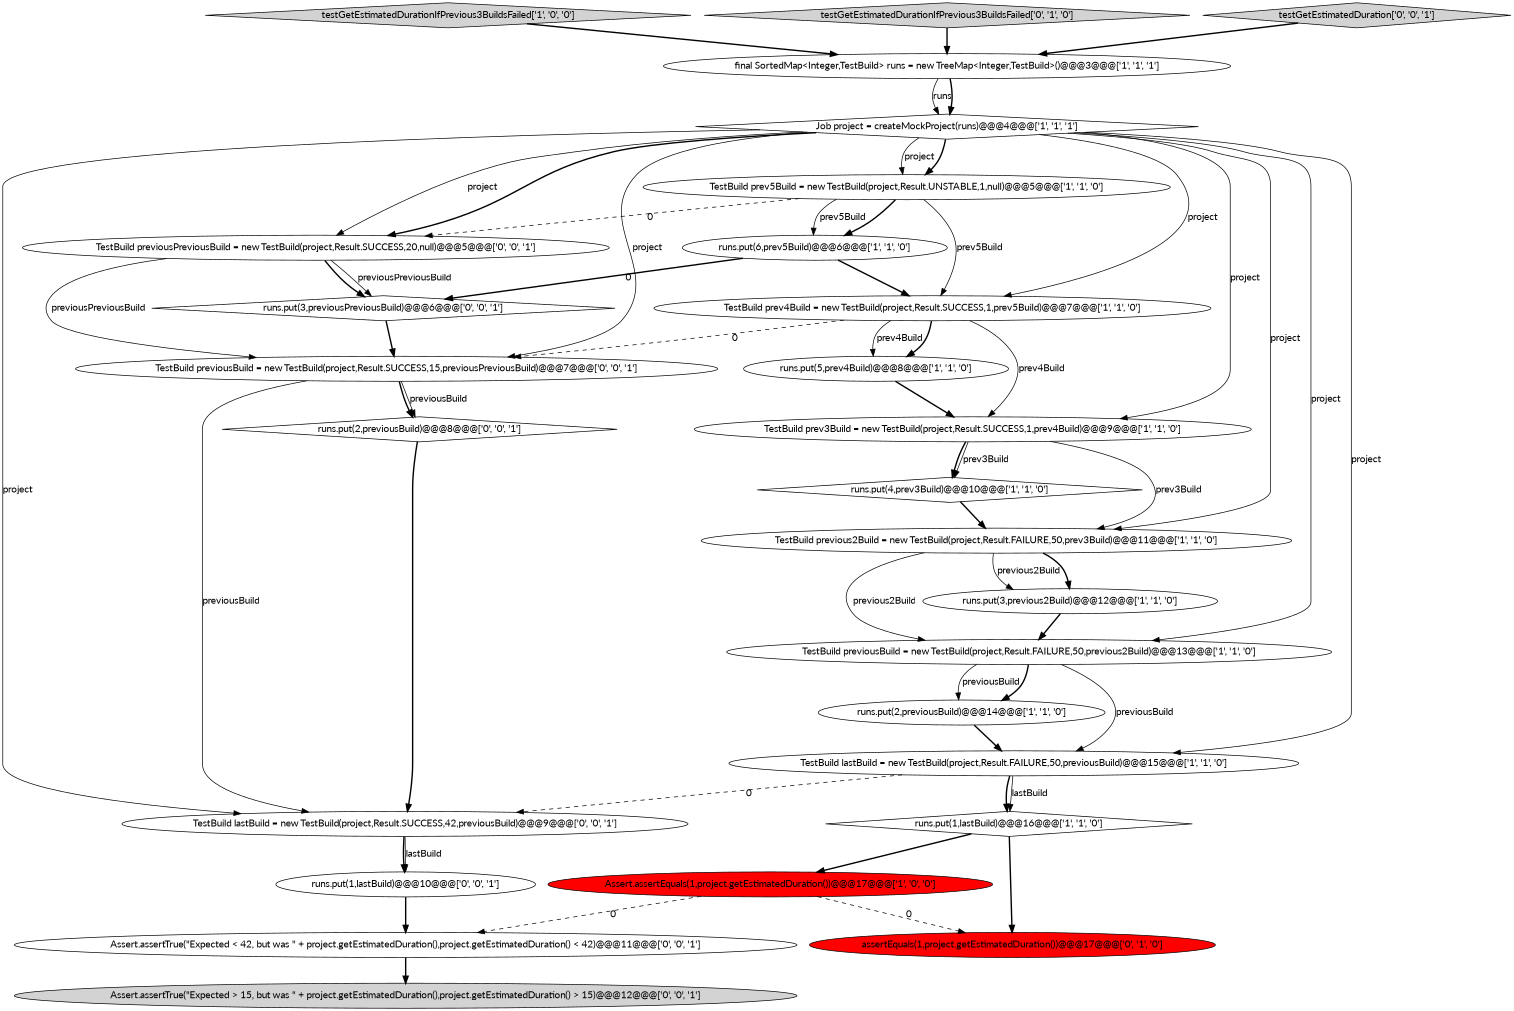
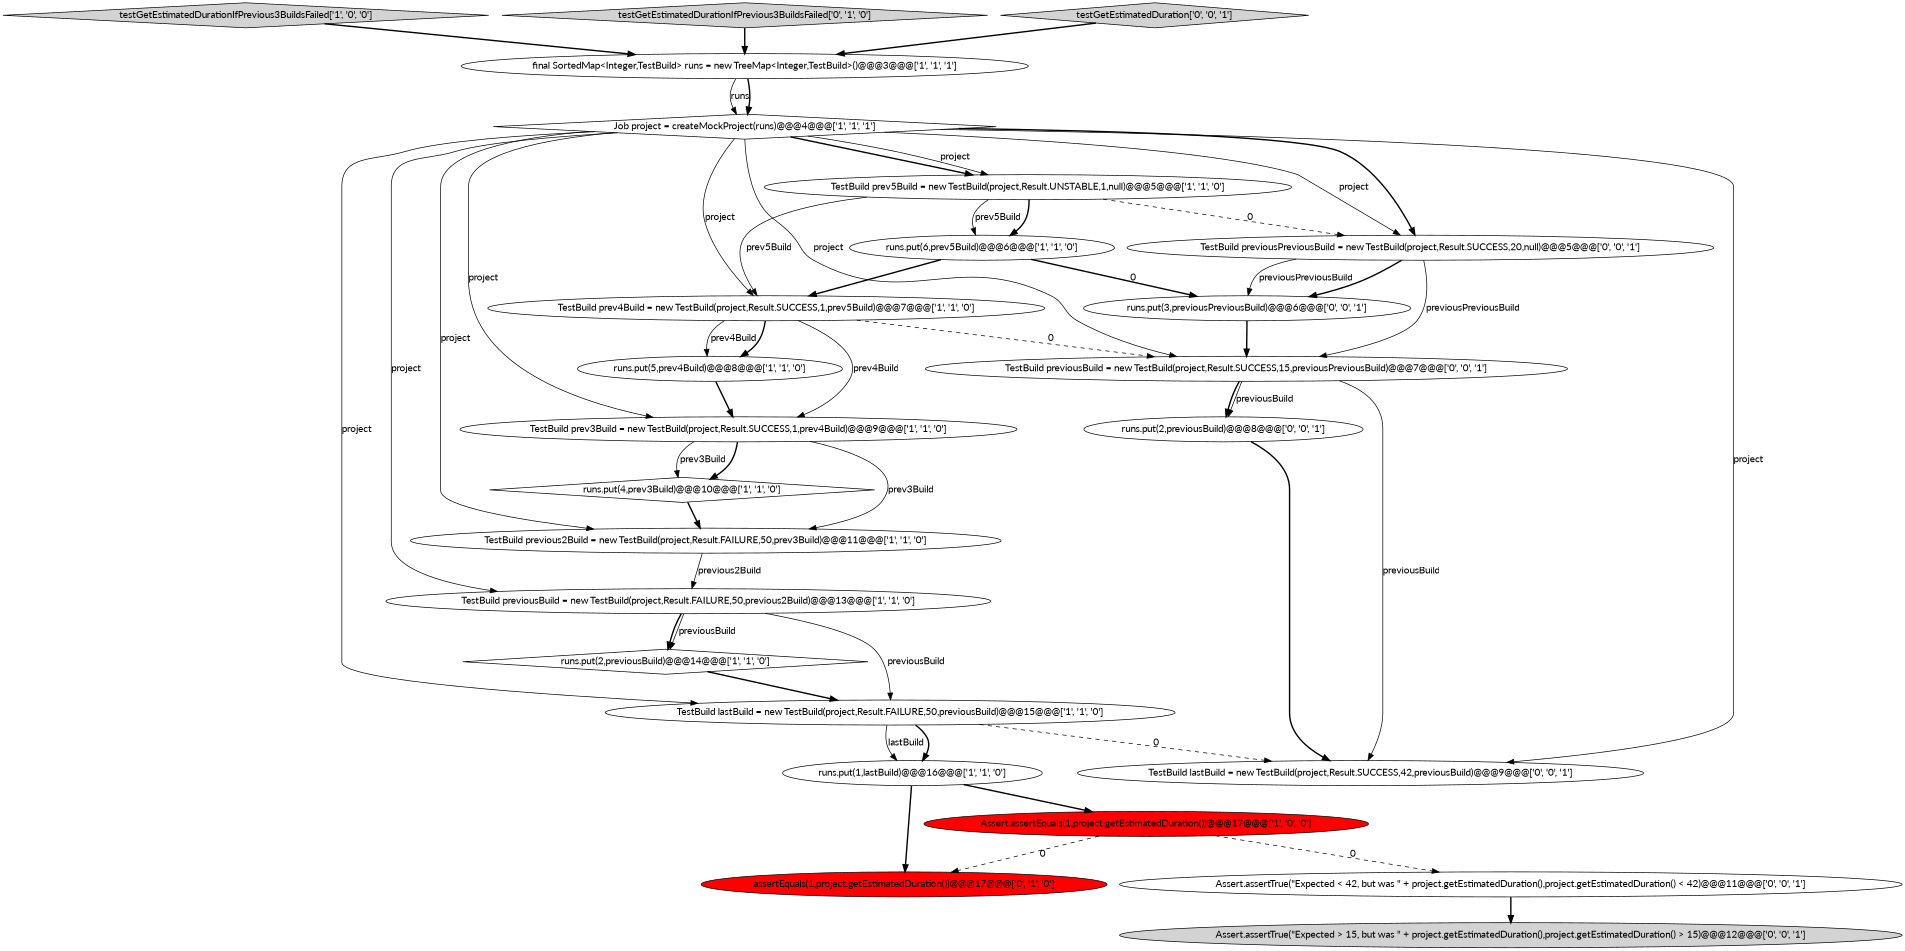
(383, 308) -> (1247, 308)
(420, 429) -> (1223, 429)
(1070, 601) -> none
(962, 713) -> (665, 662)
(1009, 824) -> (912, 773)
(406, 884) -> none
